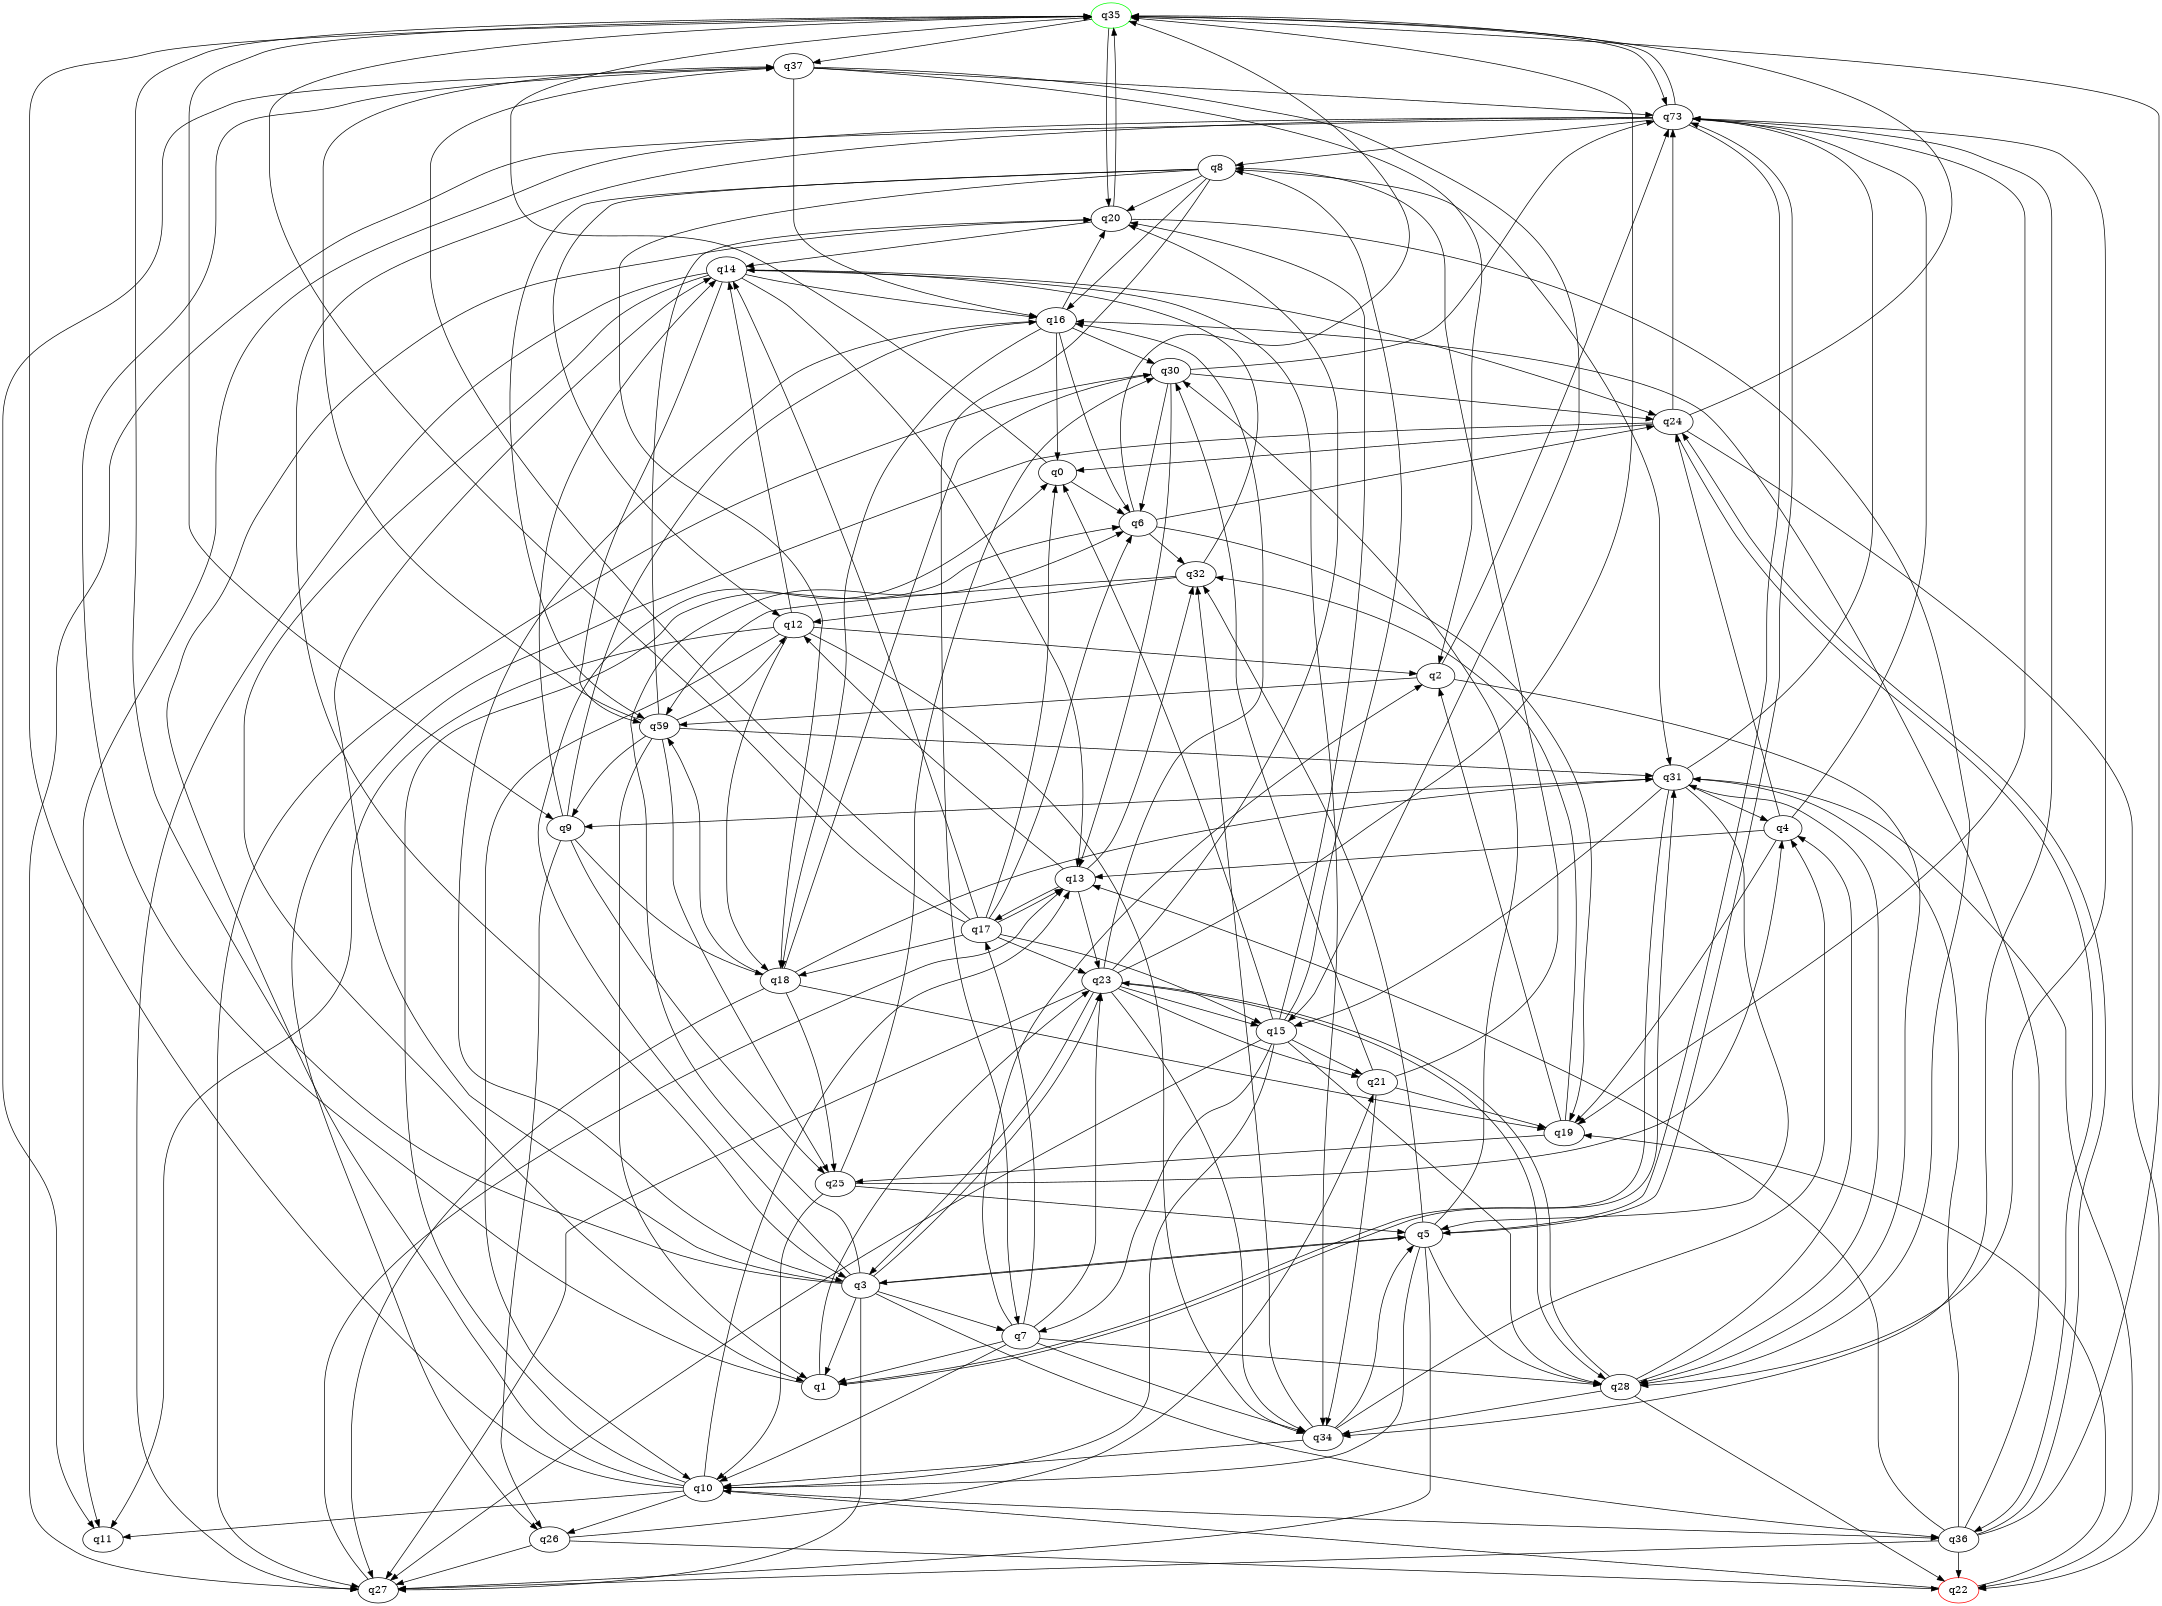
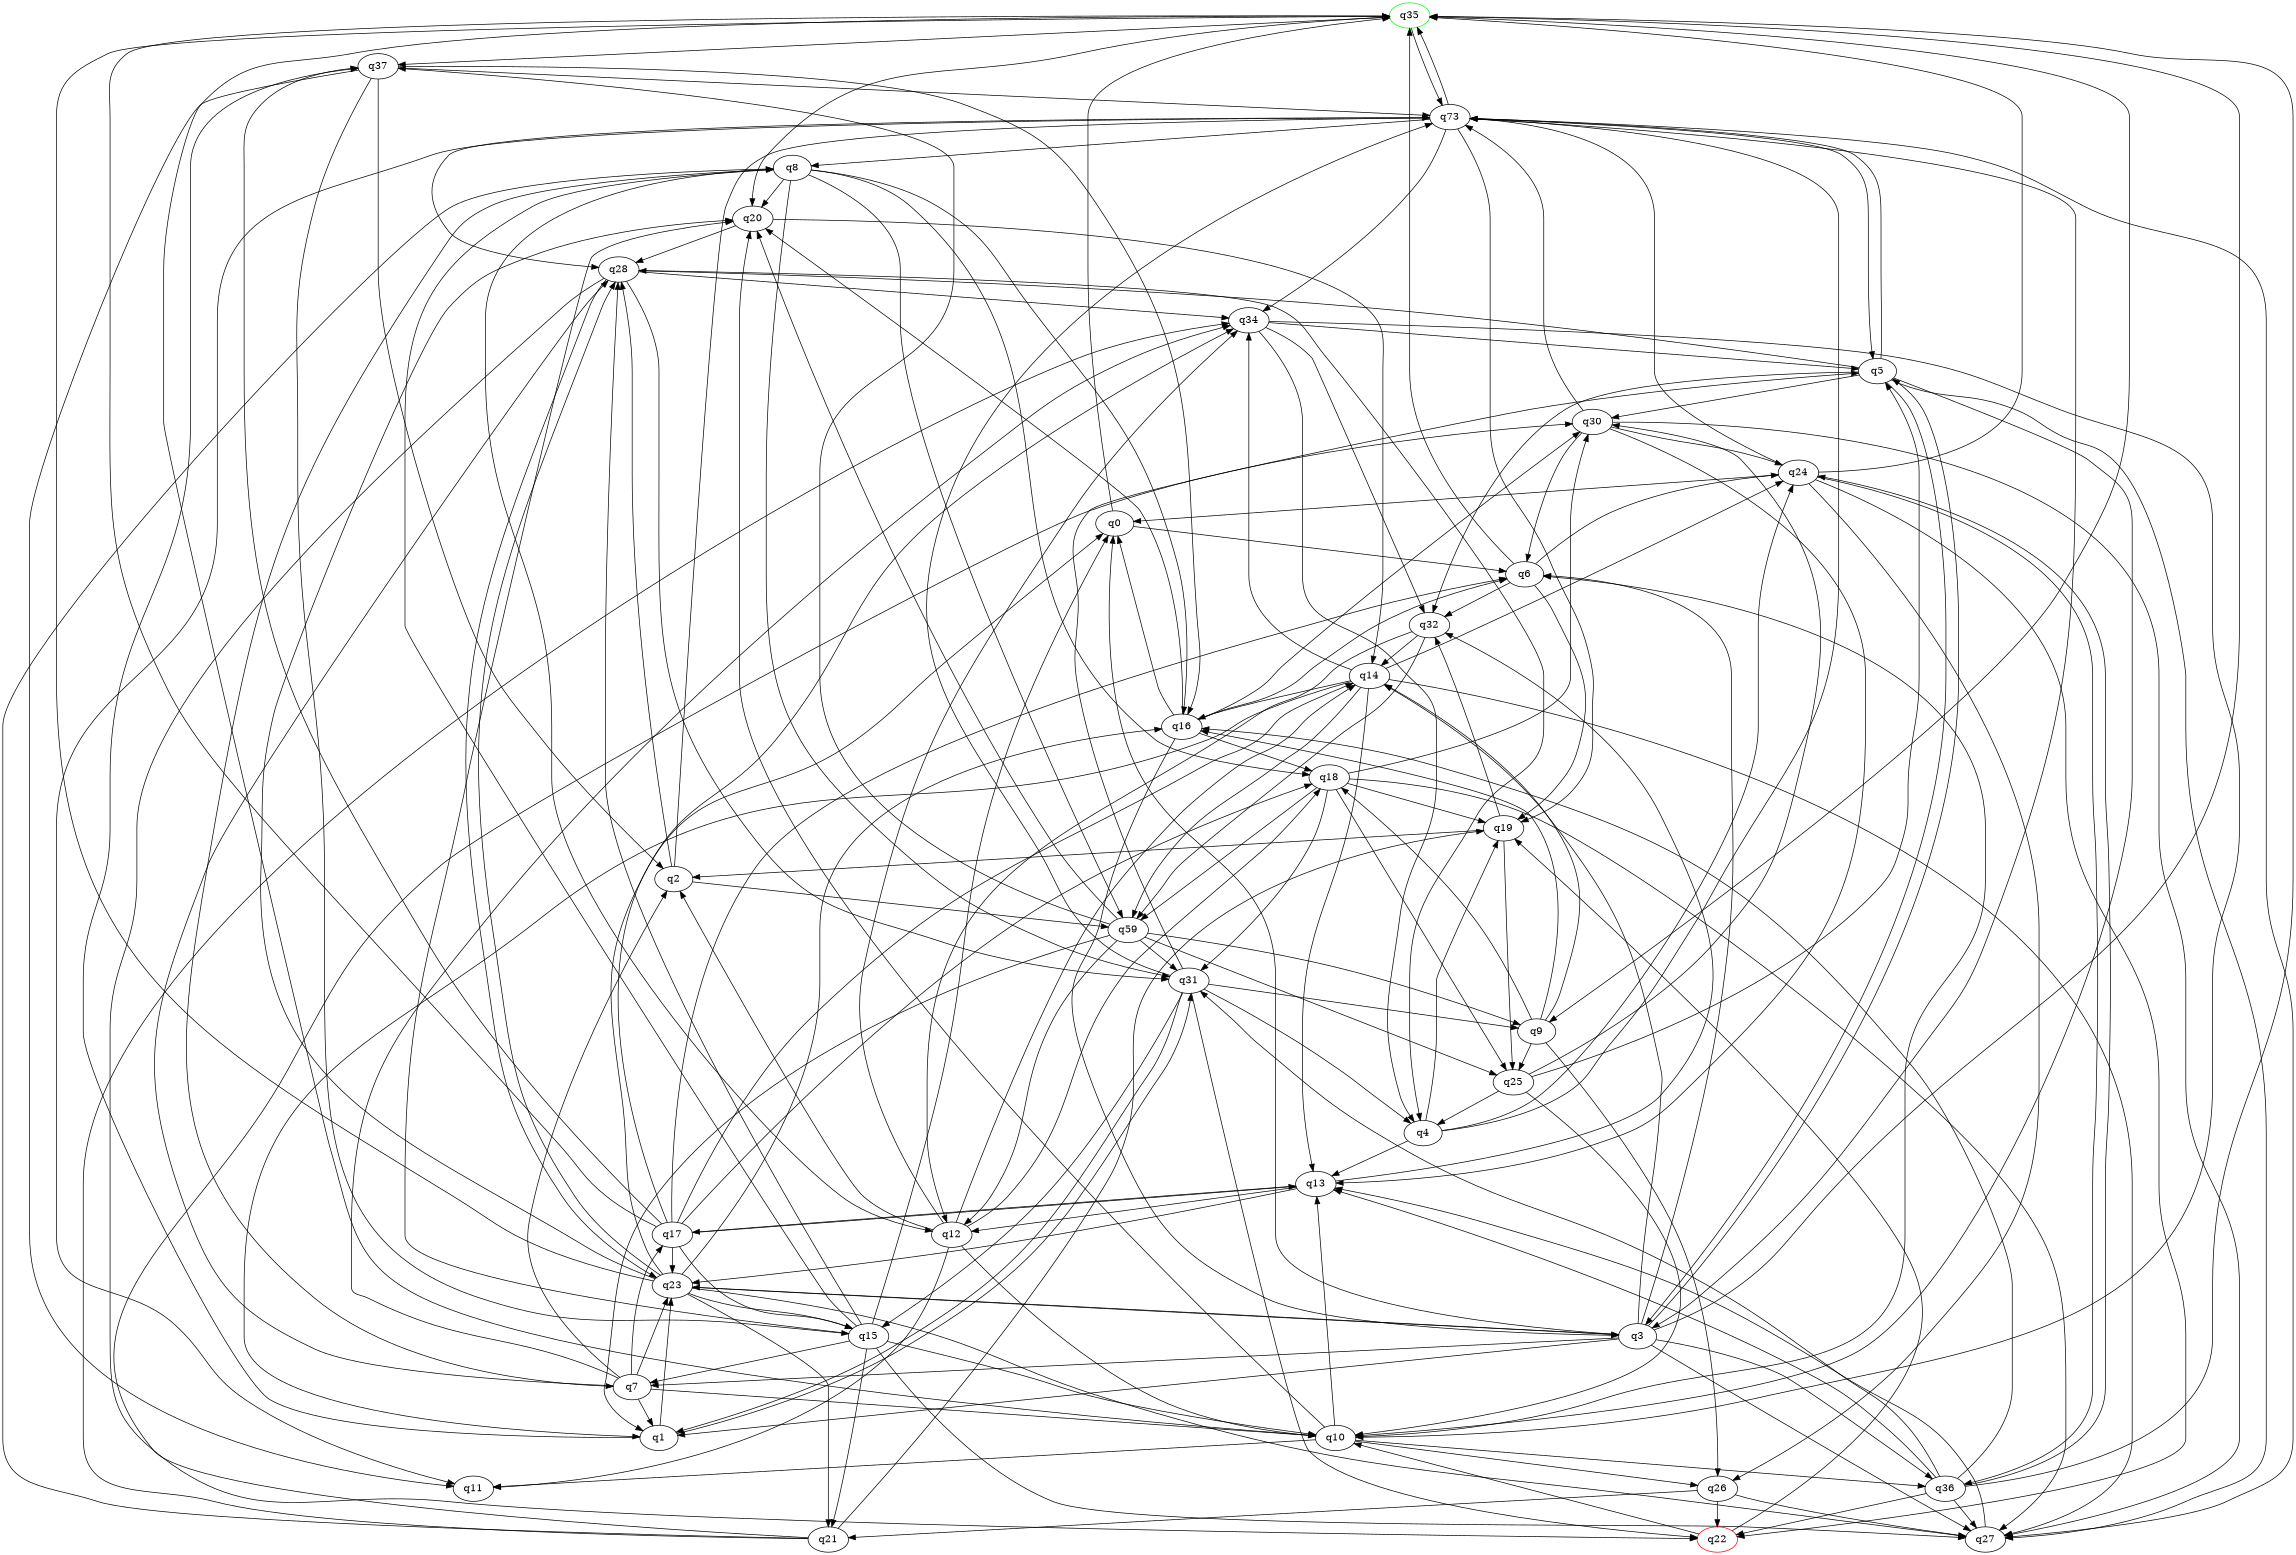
(1116, 117) -> none
